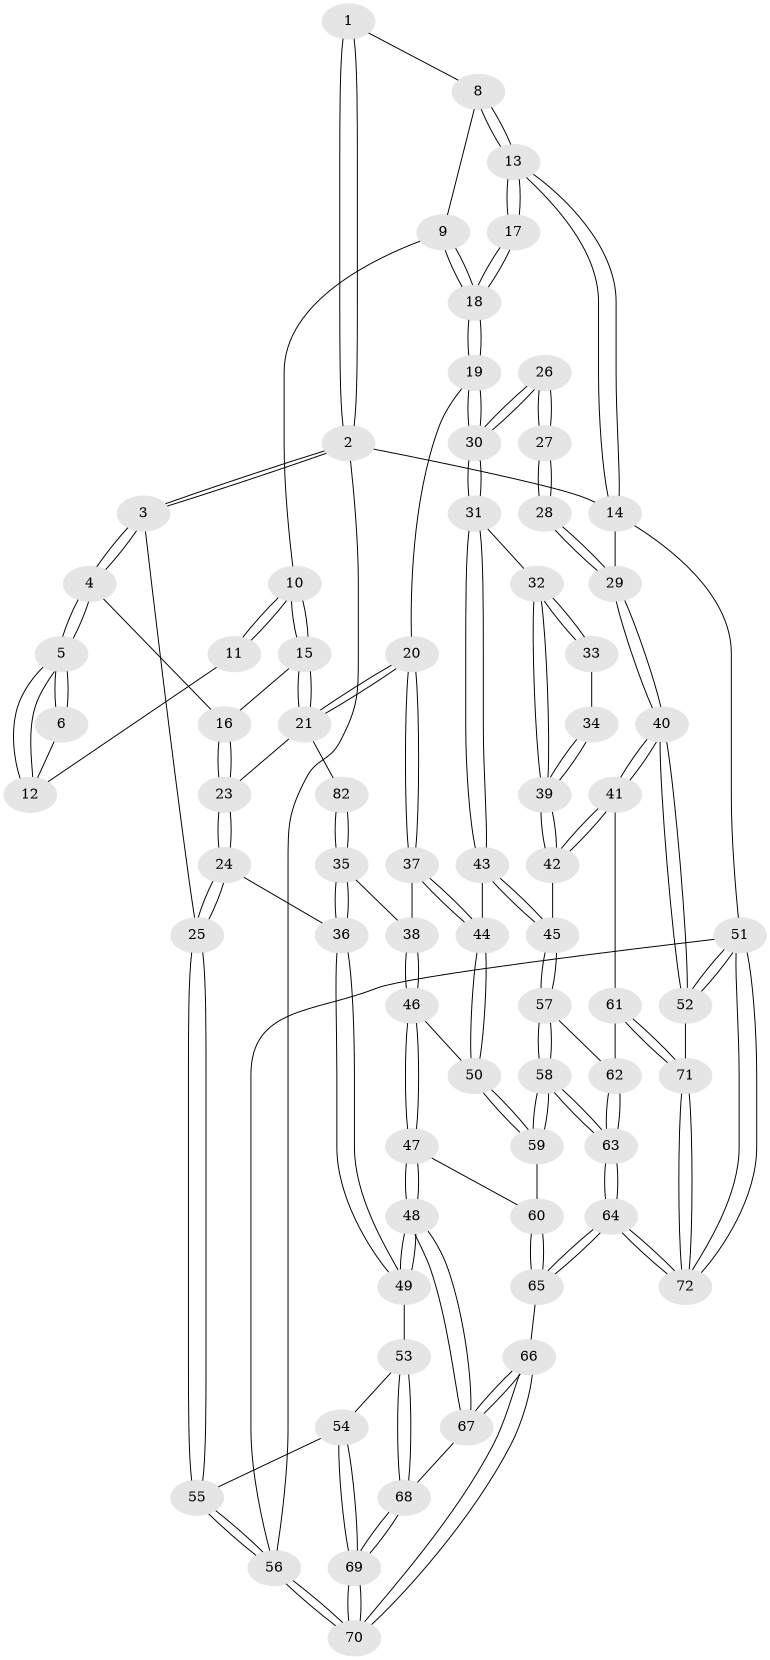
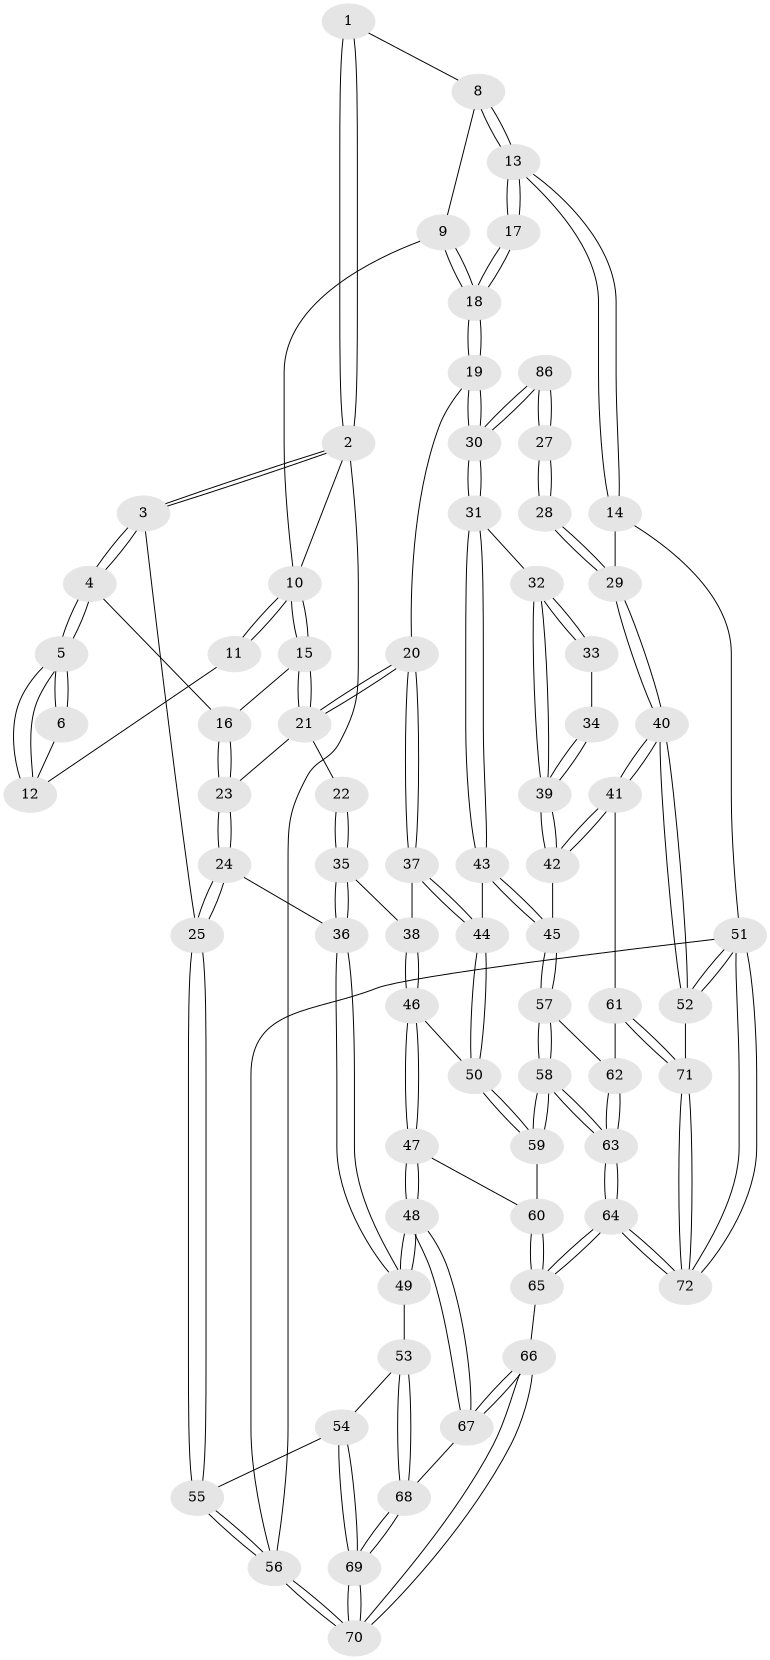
(545, 373) -> (545, 373)
(491, 473) -> (322, 513)
(342, 795) -> (342, 795)
